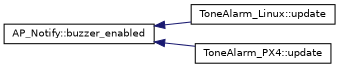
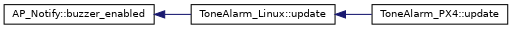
(180, 45) -> (359, 14)
